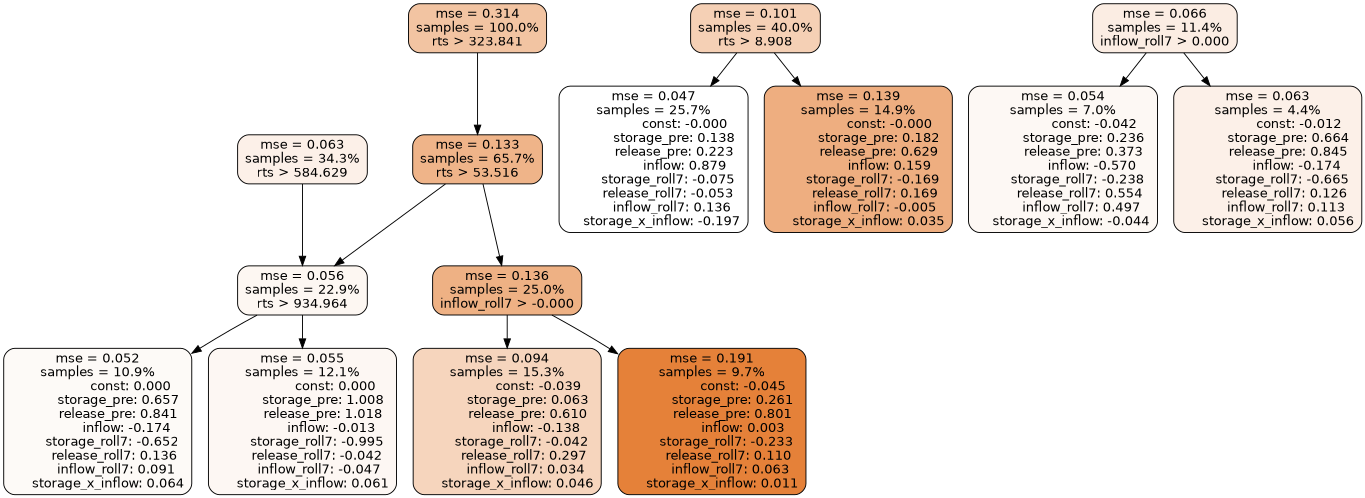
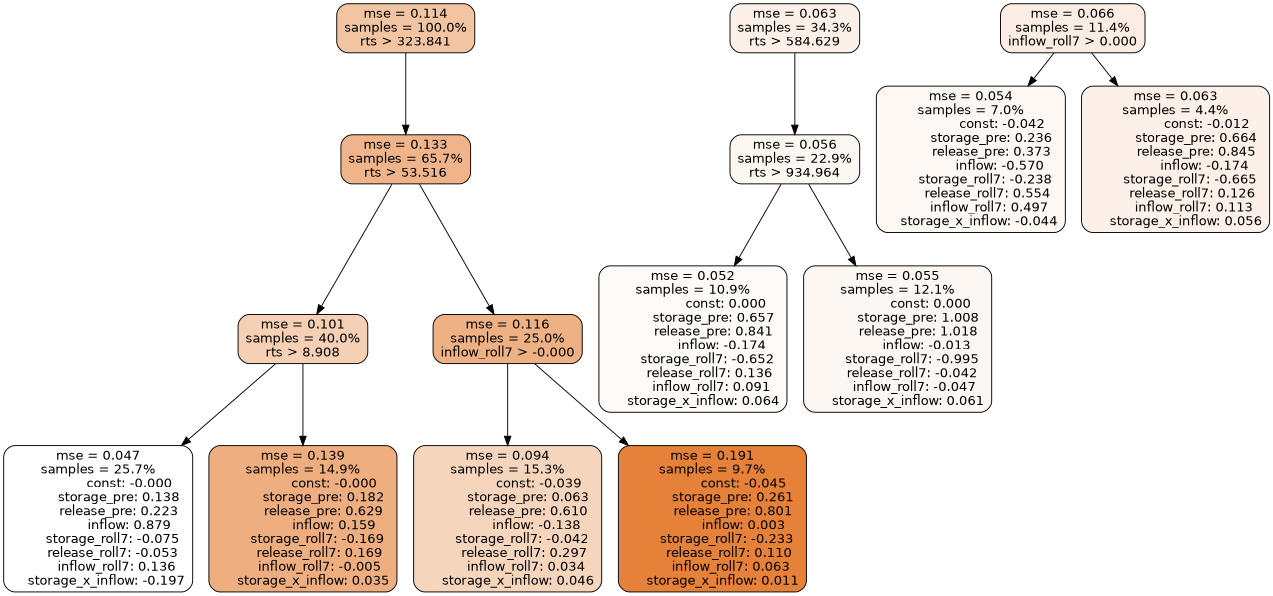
(478, 28) -> (406, 28)
(394, 222) -> (357, 245)
(507, 290) -> (508, 339)
